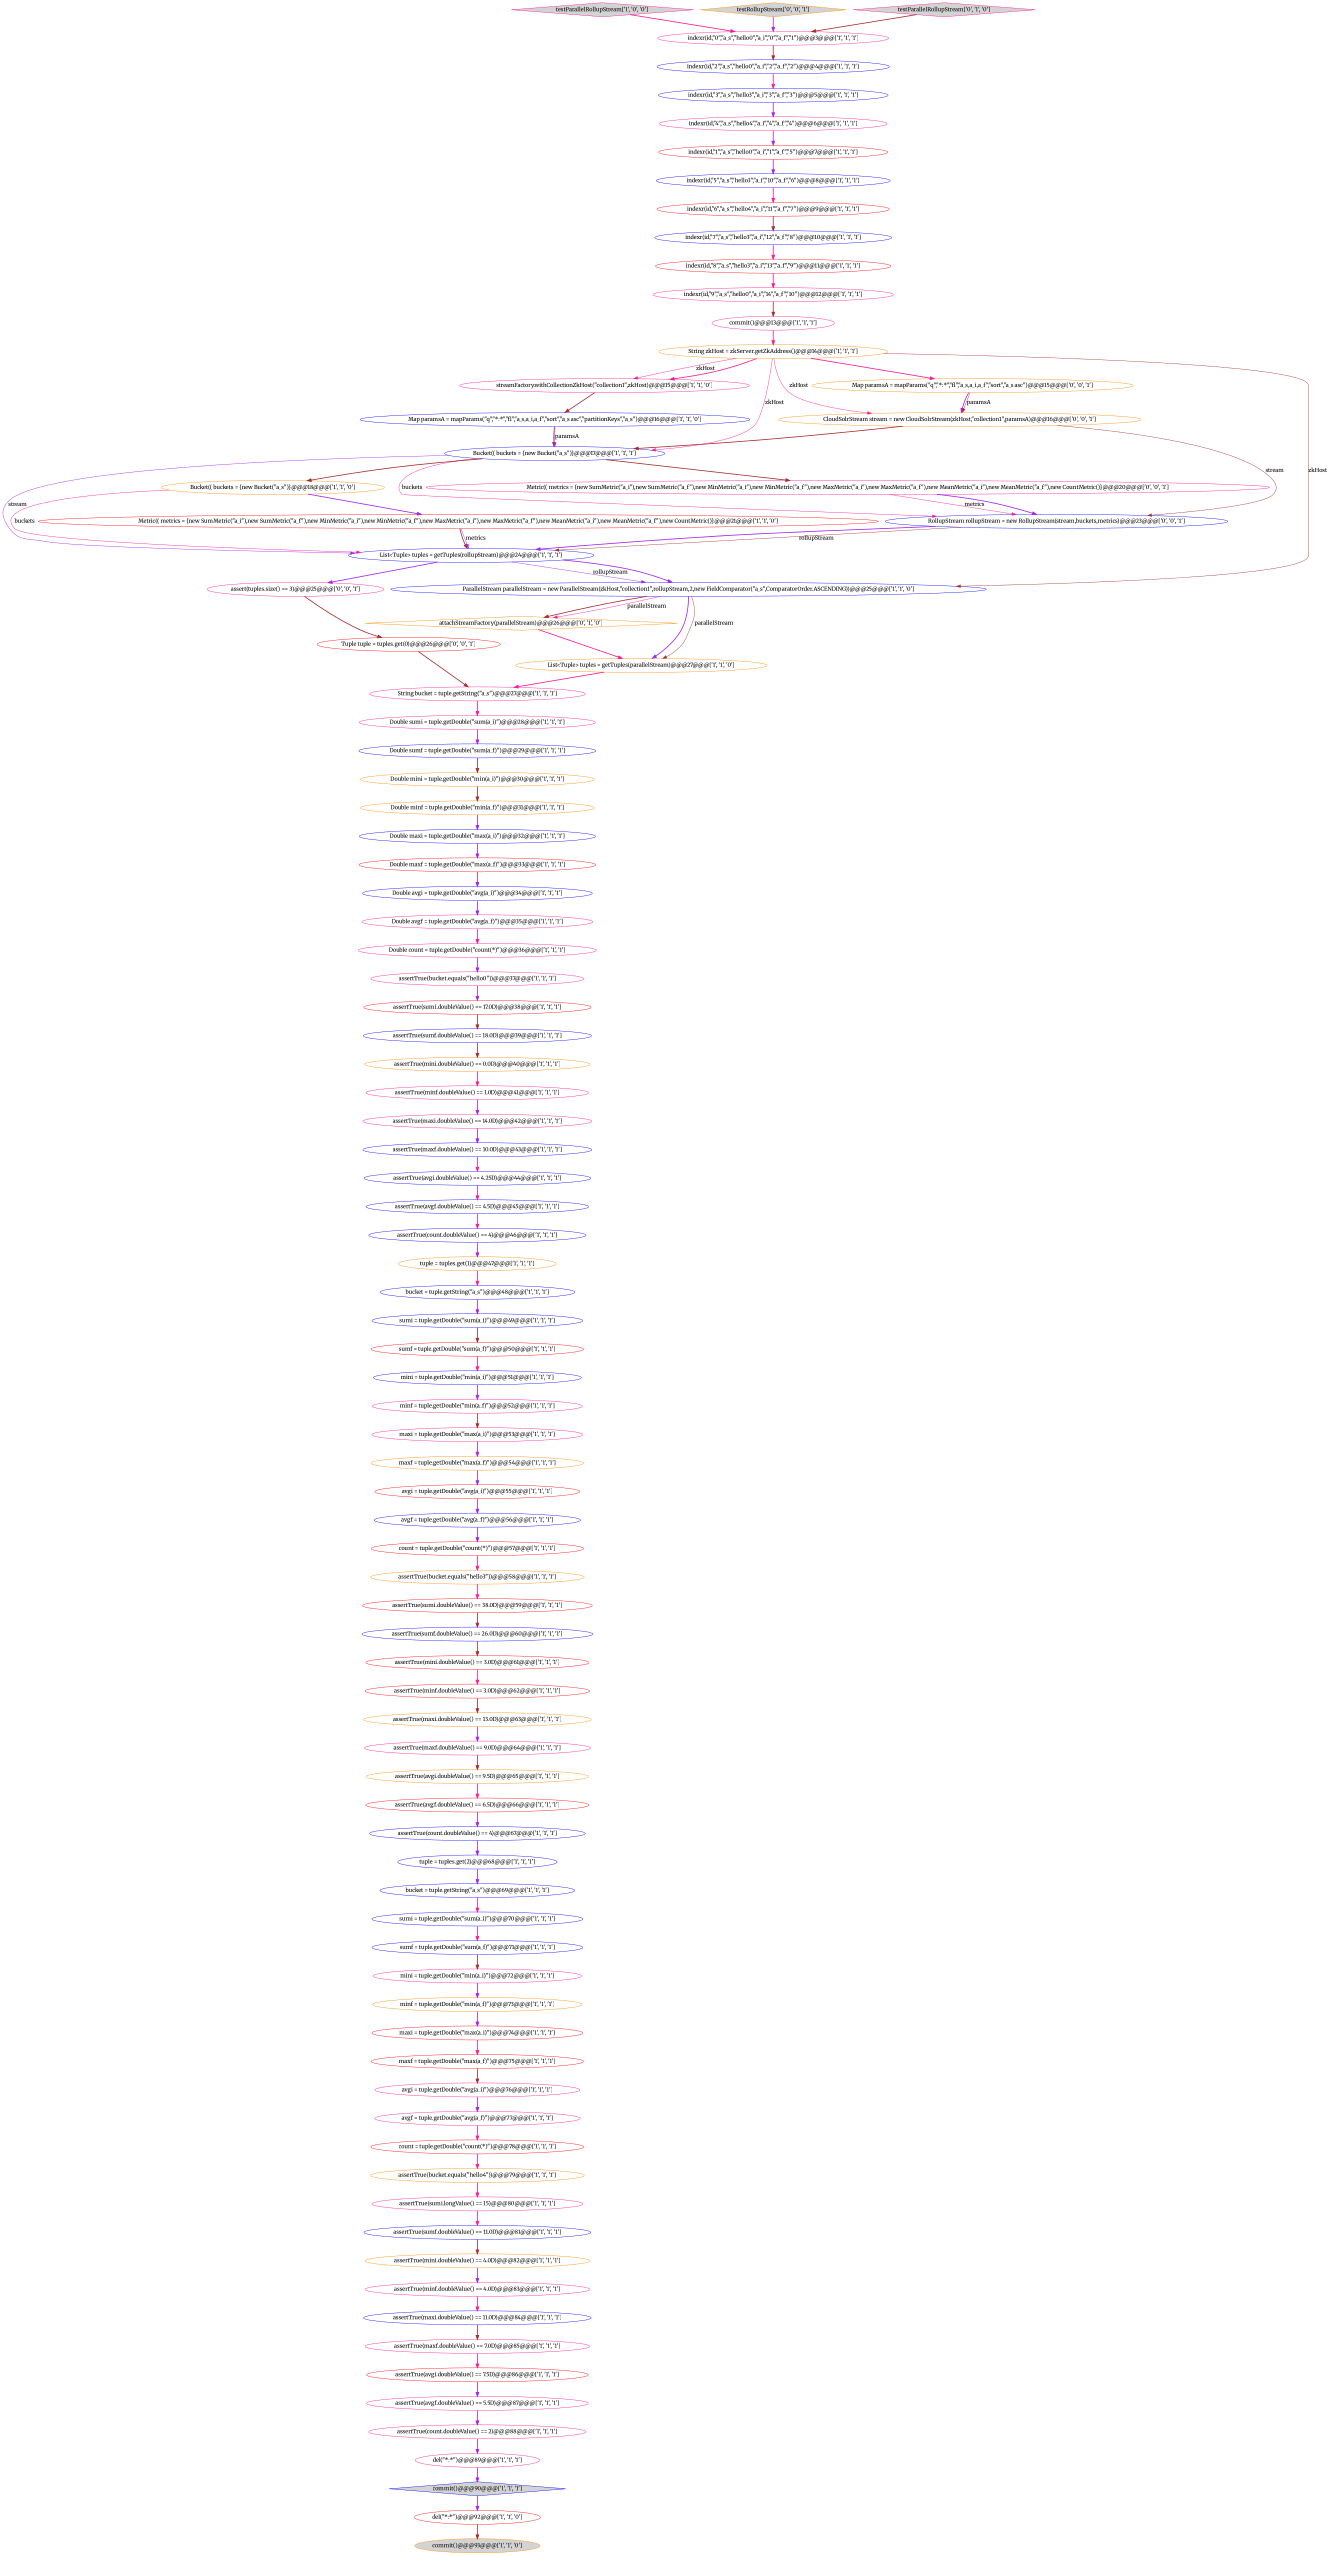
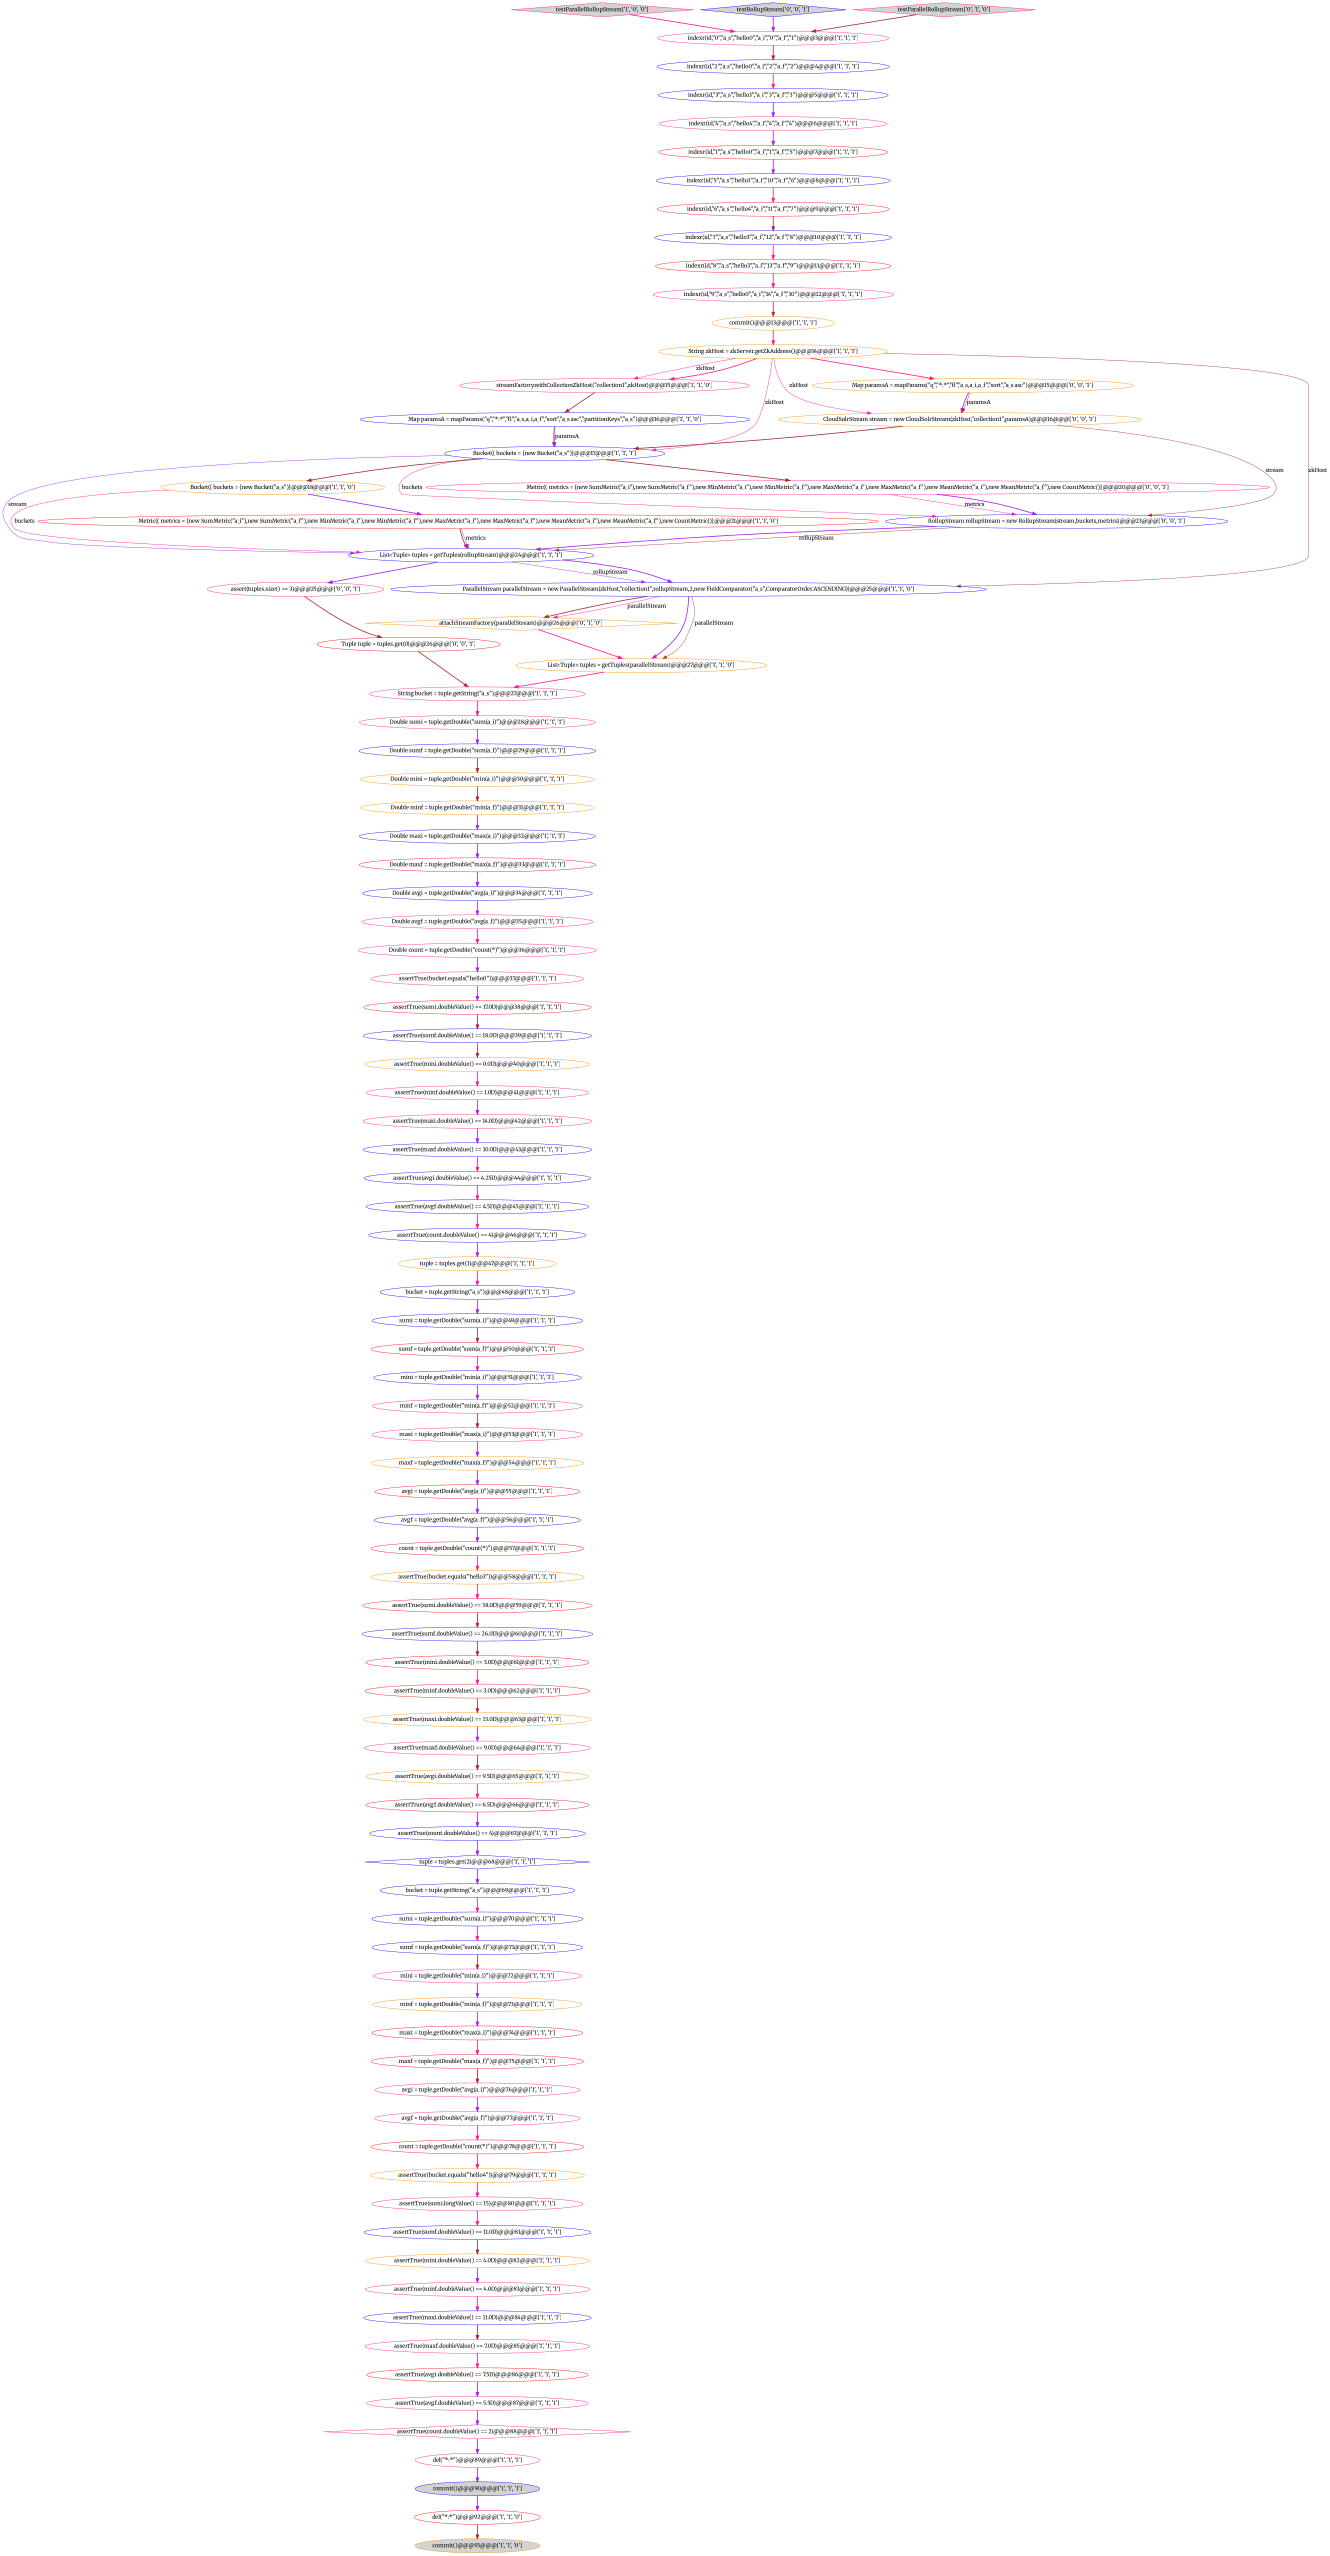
(773, 10) -> (773, 10)
(773, 323) -> (773, 323)
(477, 1862) -> (477, 1862)
(477, 2432) -> (477, 2432)
(477, 2489) -> (477, 2489)
